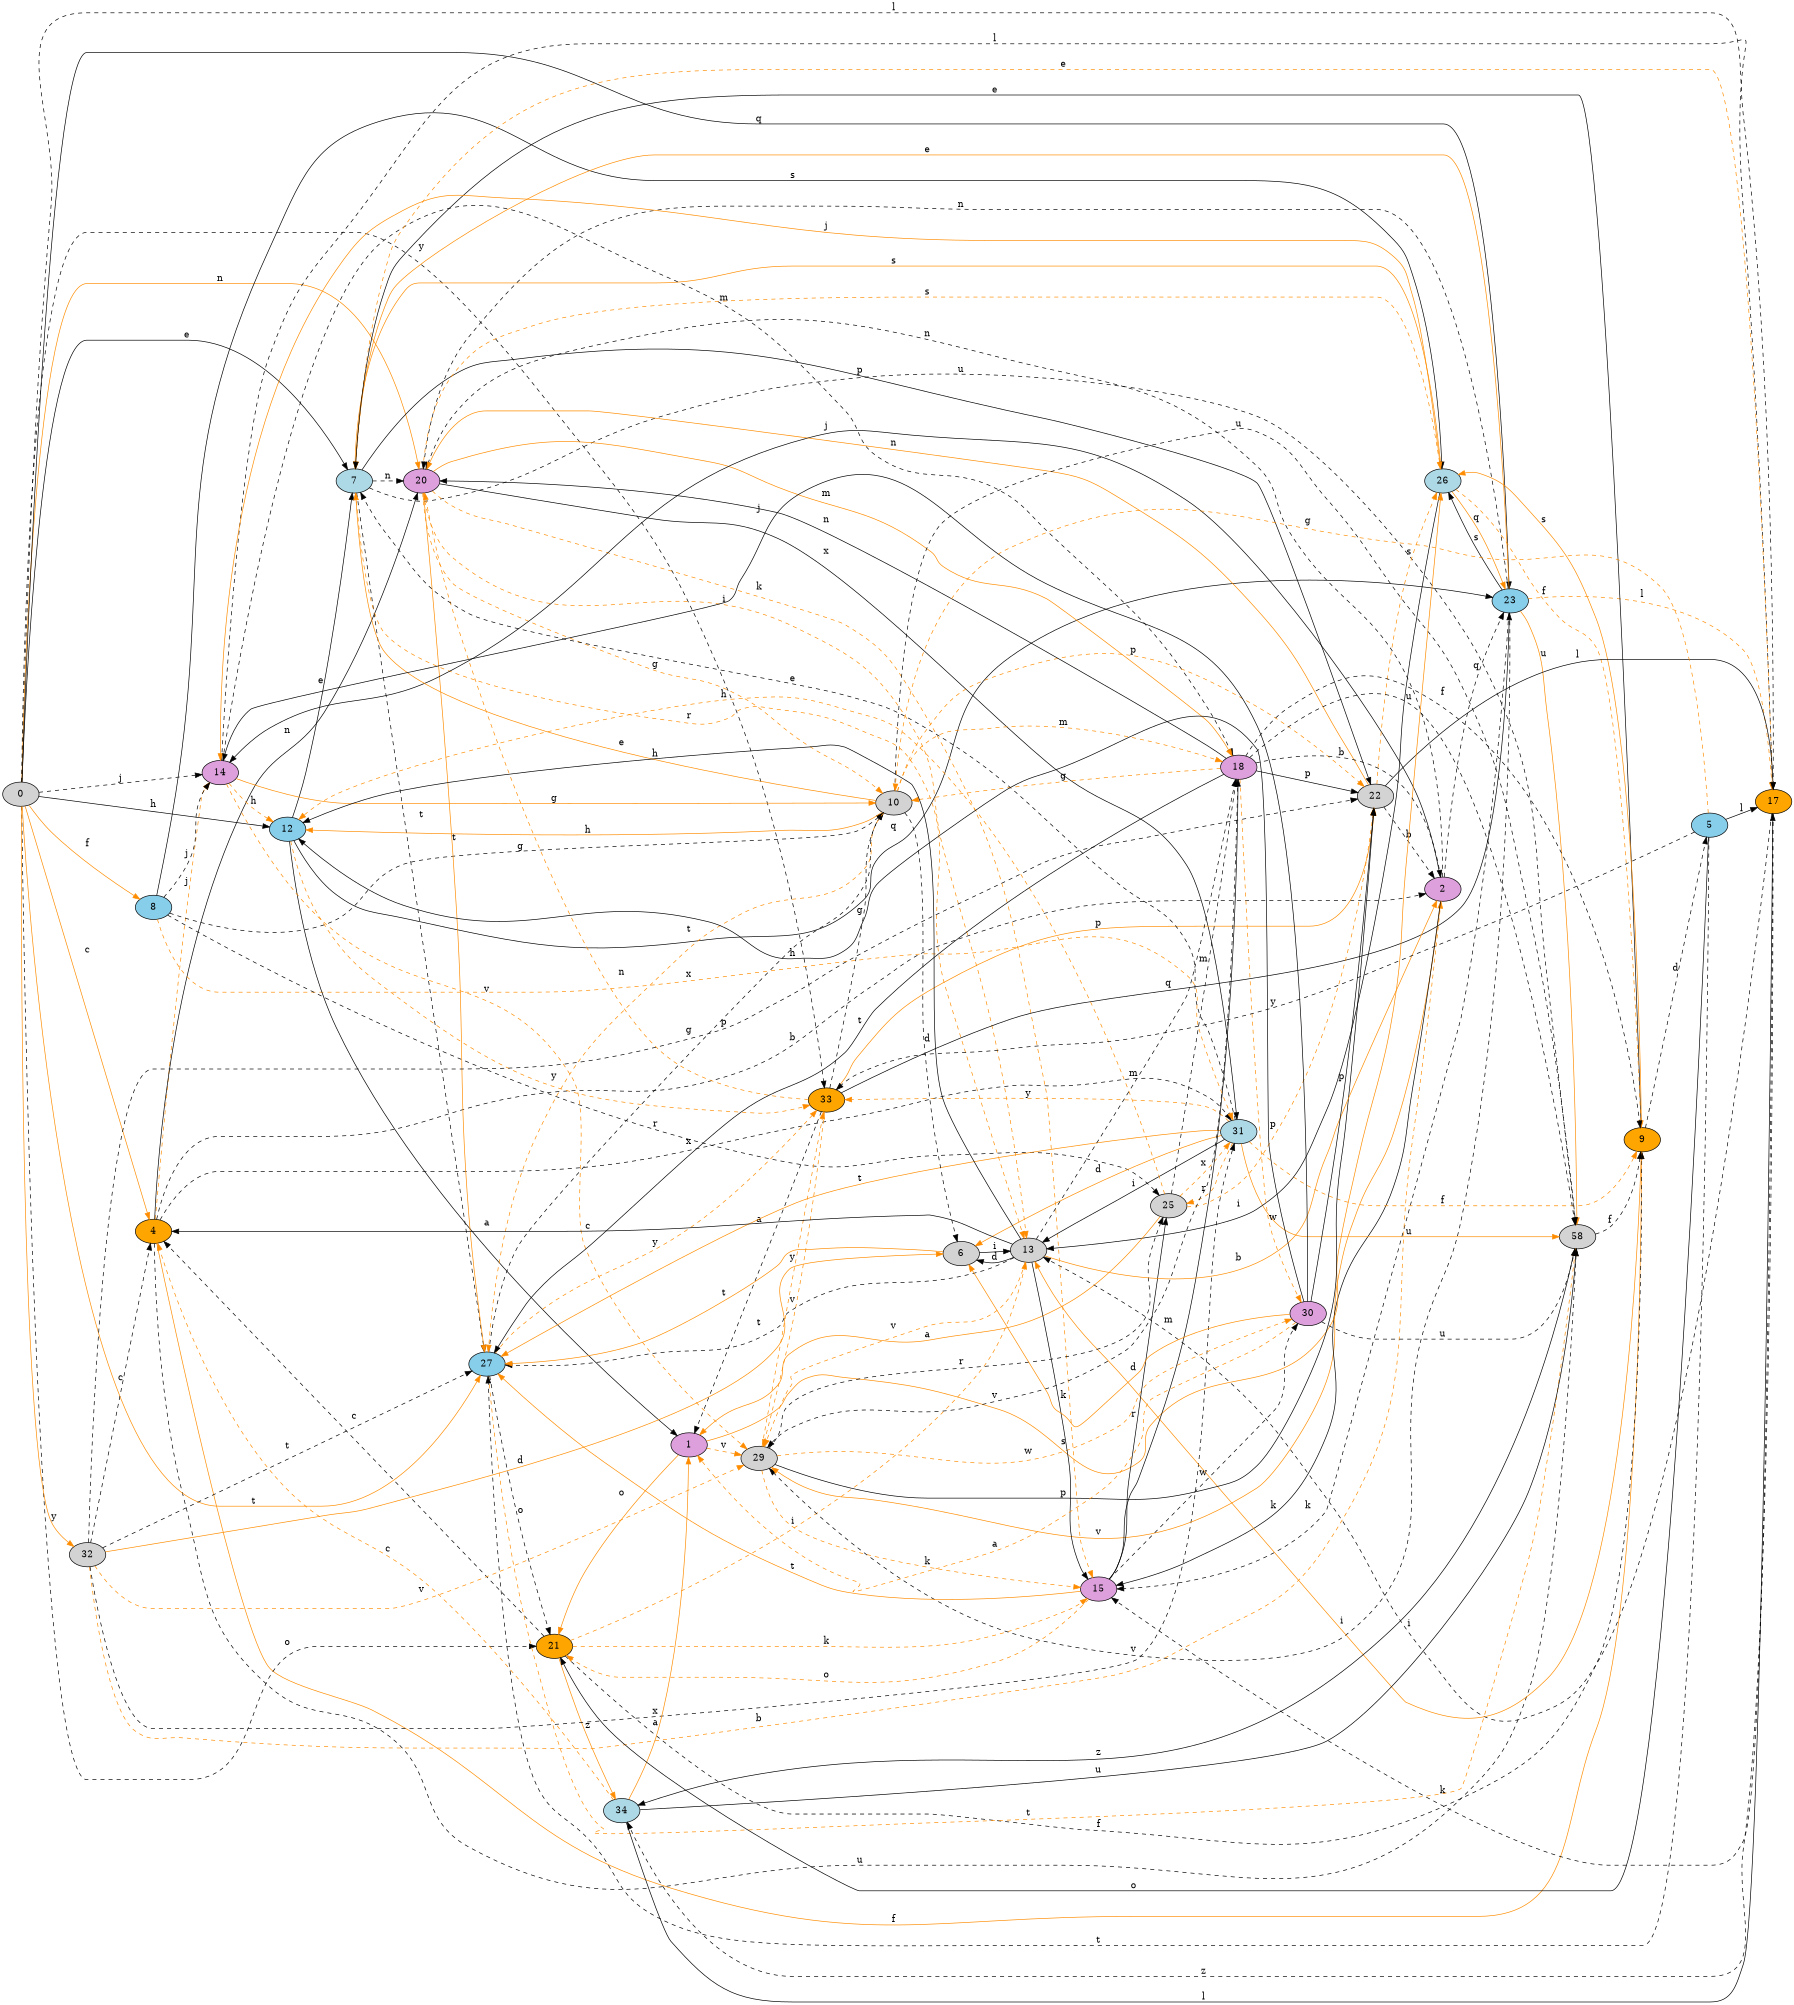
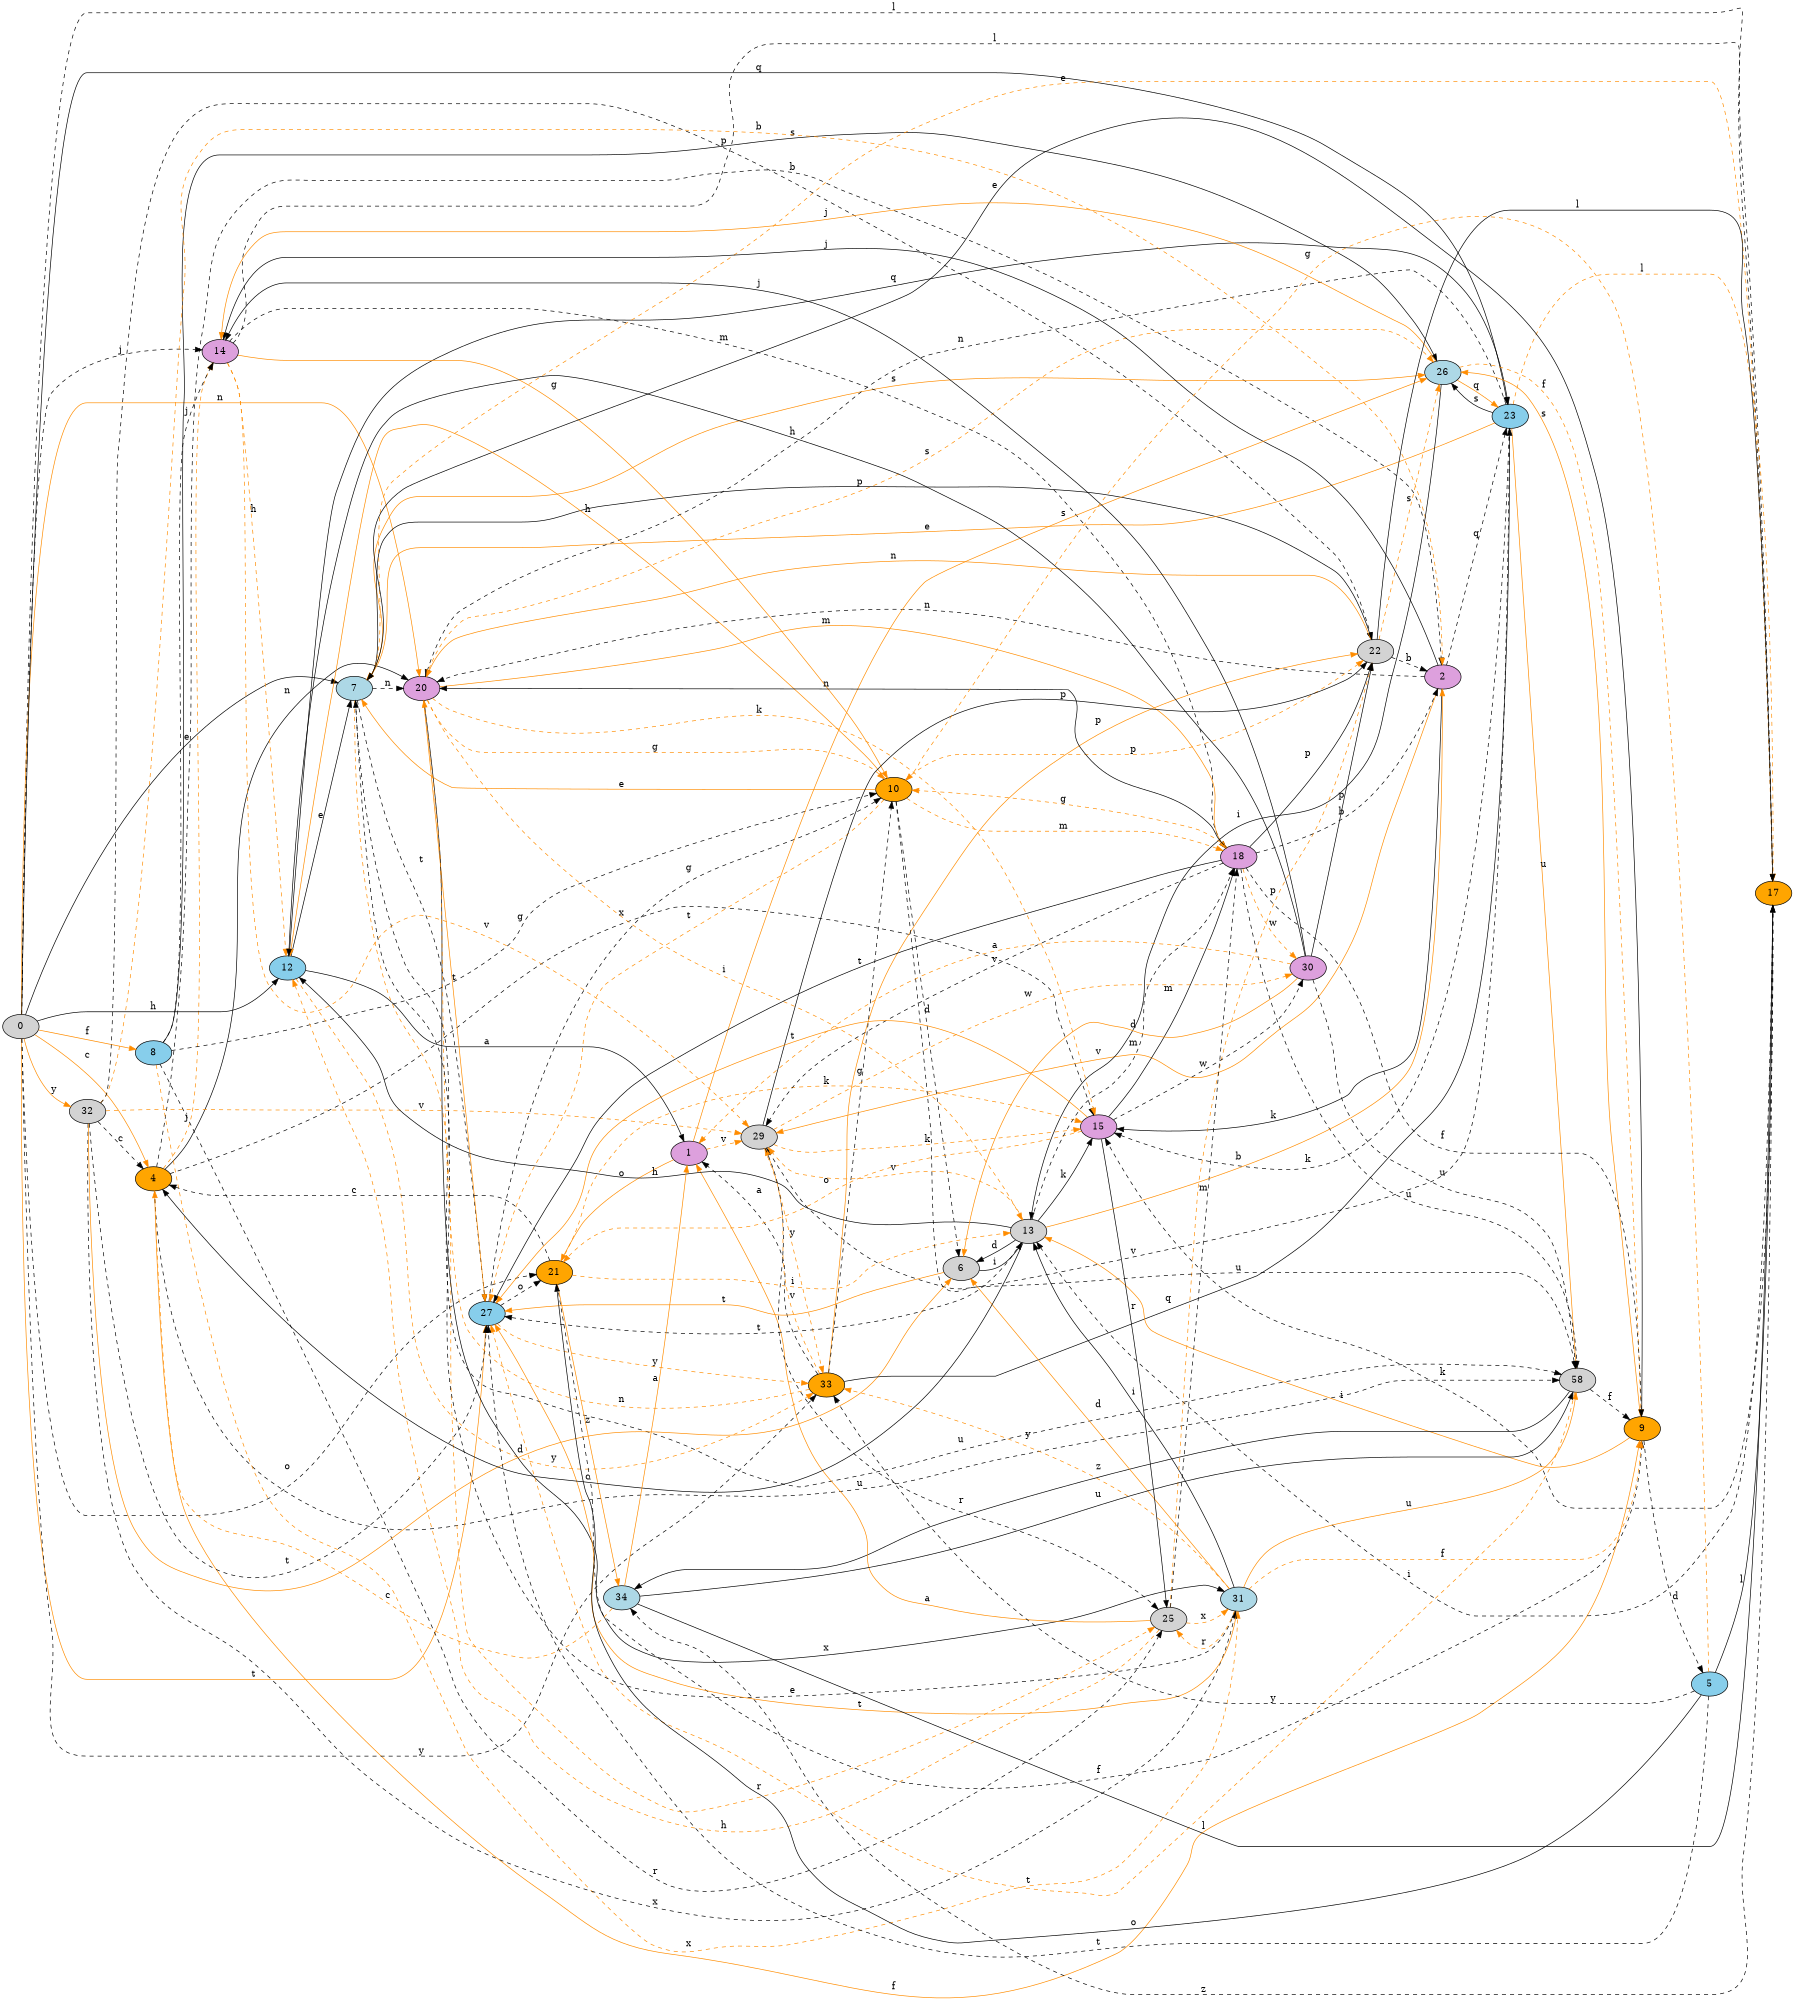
(816, 715) -> (456, 1509)
(894, 803) -> (894, 789)
(664, 1156) -> (621, 925)
(1060, 1818) -> (997, 1883)
